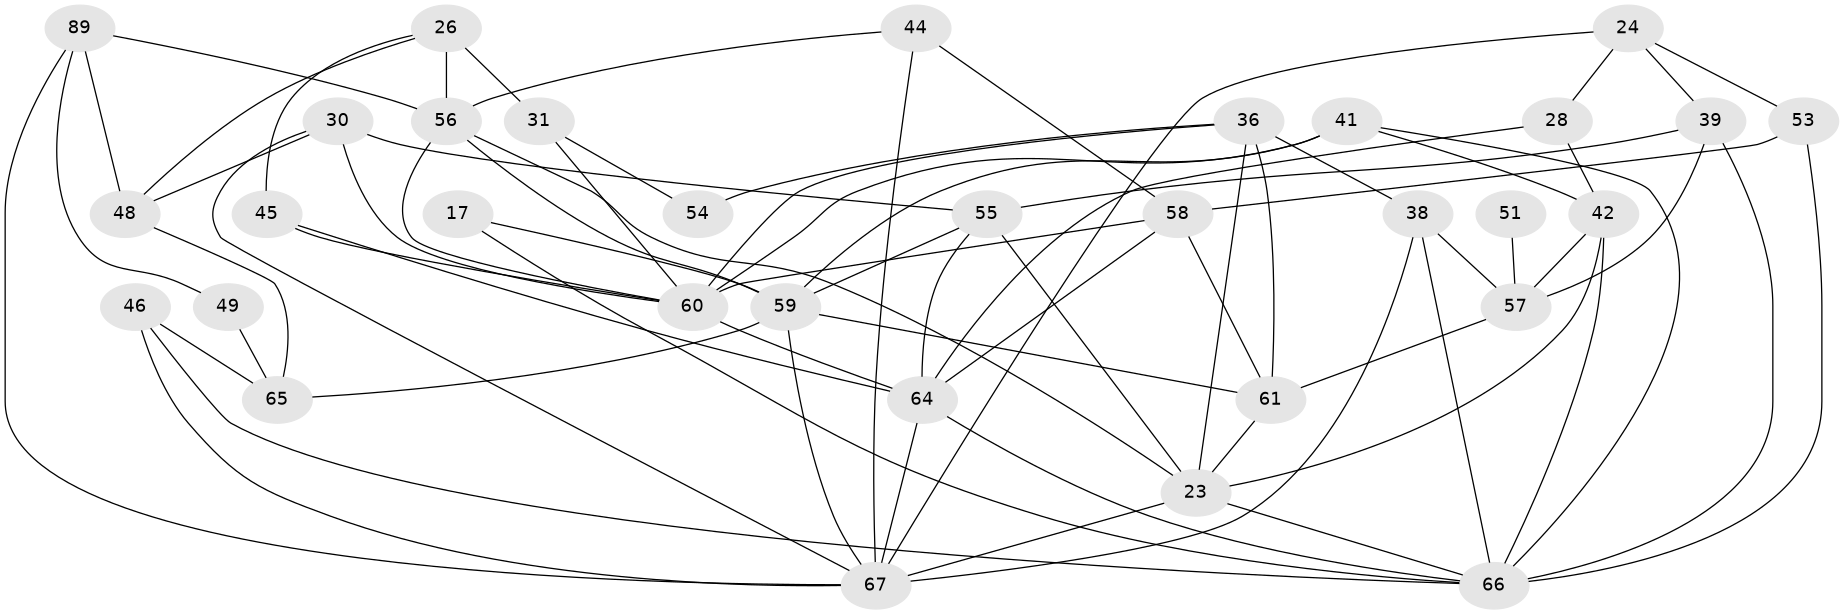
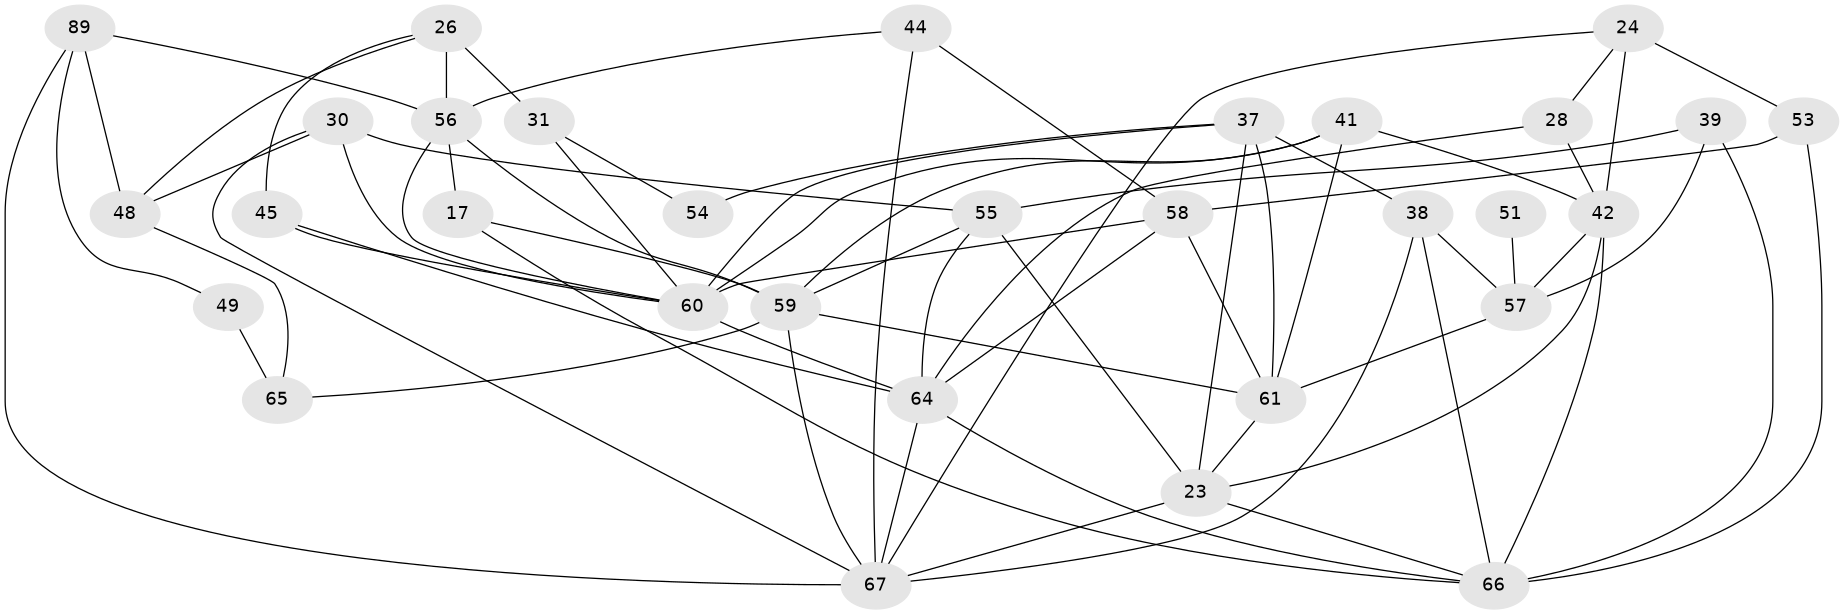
(1670, 75) -> (1616, 121)
(1249, 121) -> (1249, 121)
(1677, 262) -> (1311, 261)
(849, 291) -> (452, 168)
(135, 307) -> none
